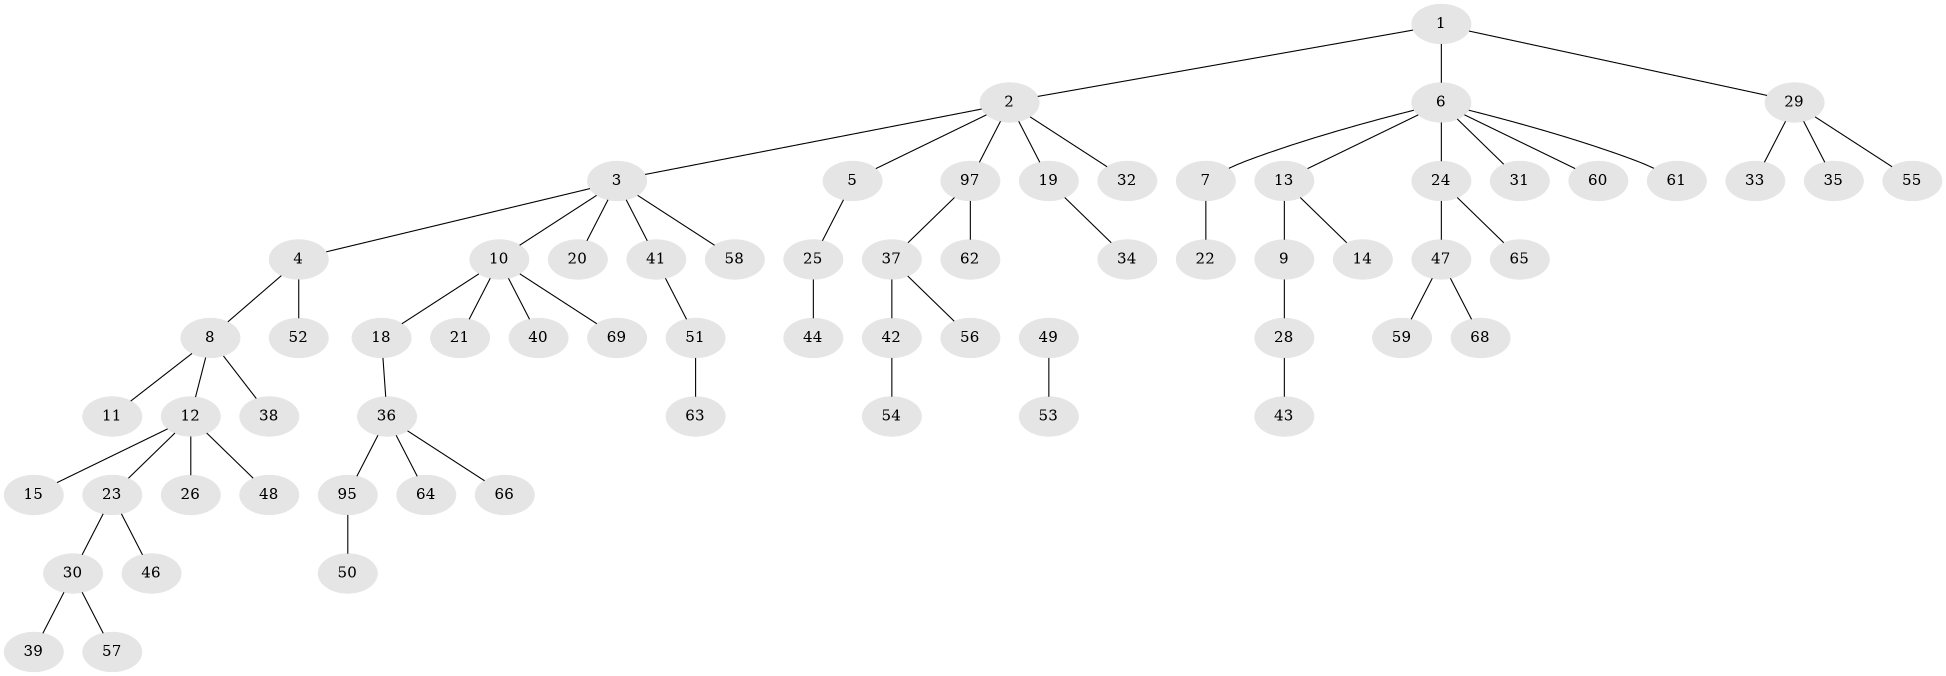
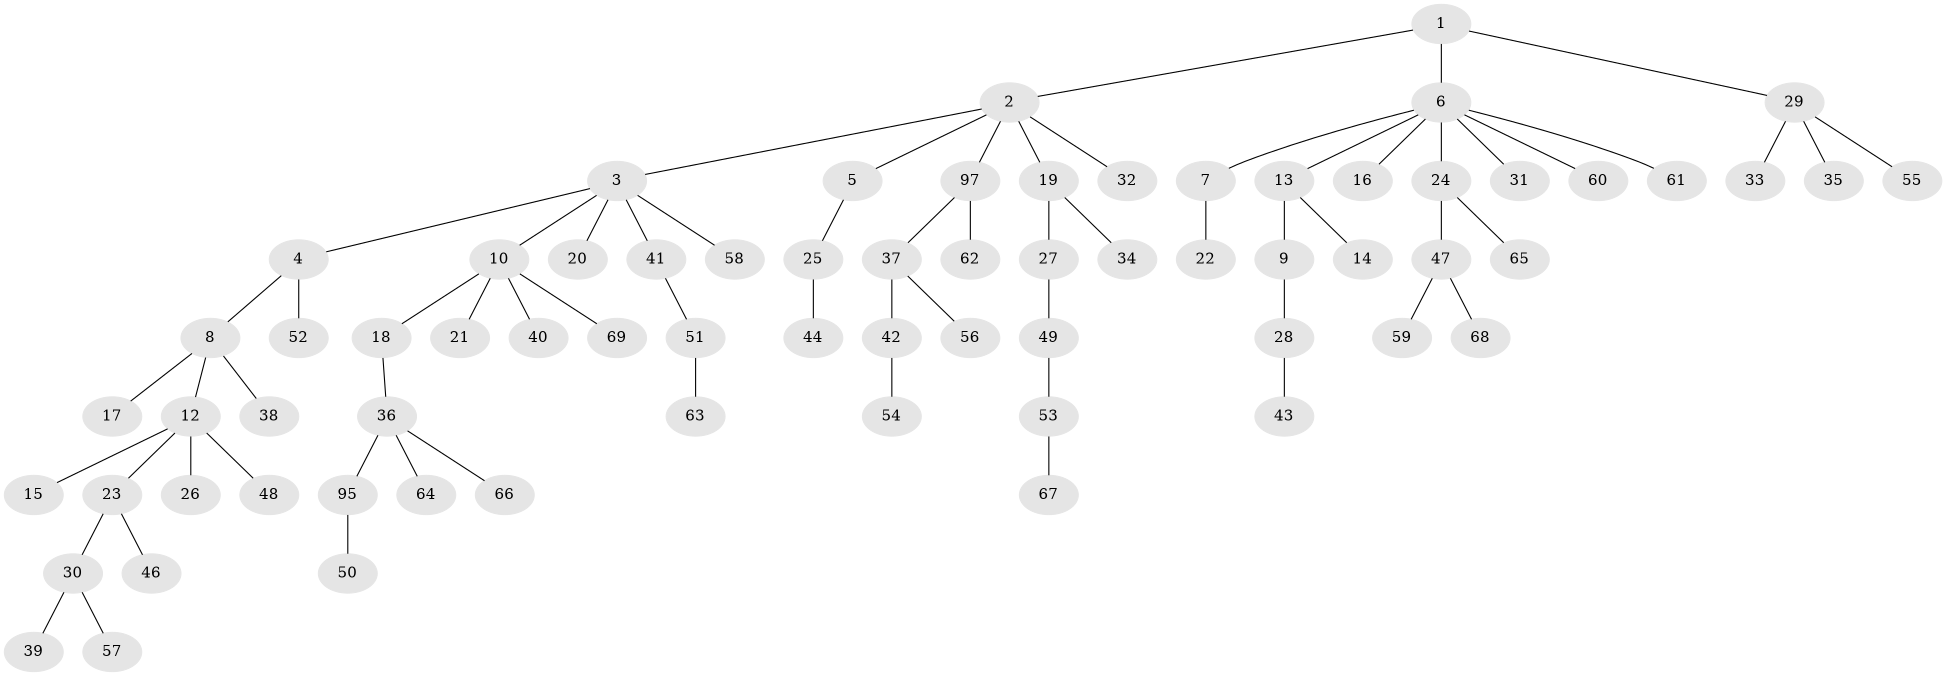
none -> (1363, 181)
none -> (1049, 259)
(112, 416) -> (112, 416)
none -> (1049, 495)
